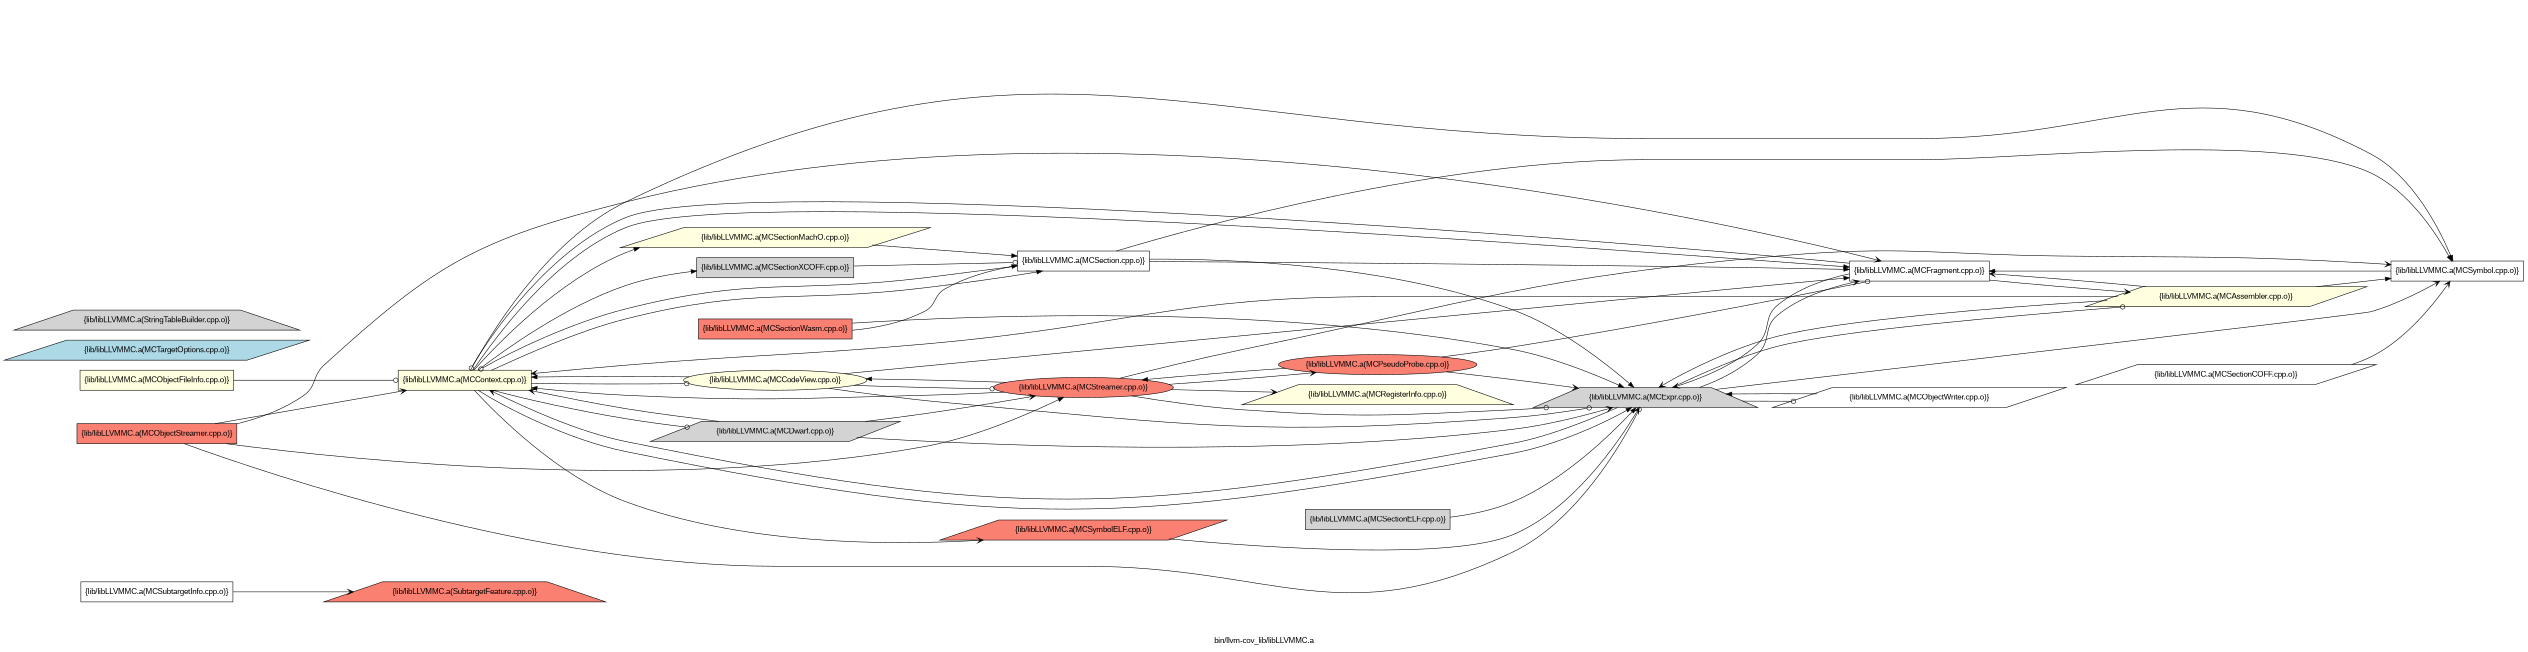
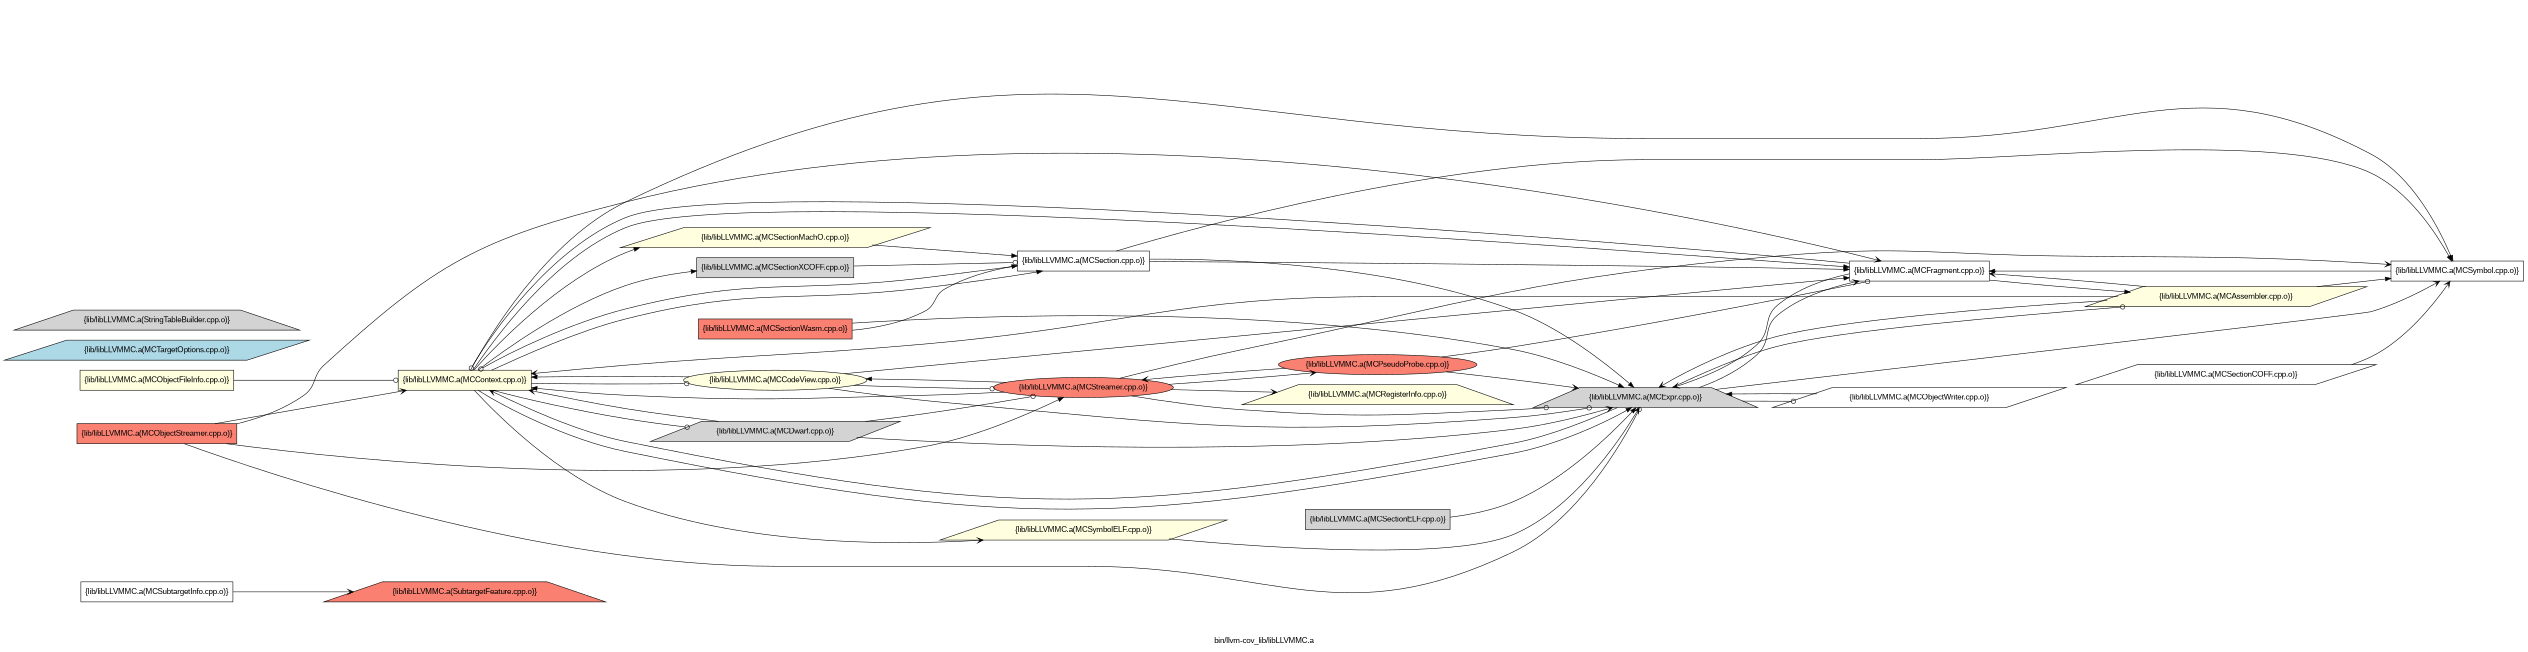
(2057, 286) -> (2057, 286)
(1216, 373) -> (1216, 373)
(948, 410) -> (948, 410)
(1083, 530) -> (1083, 530)
